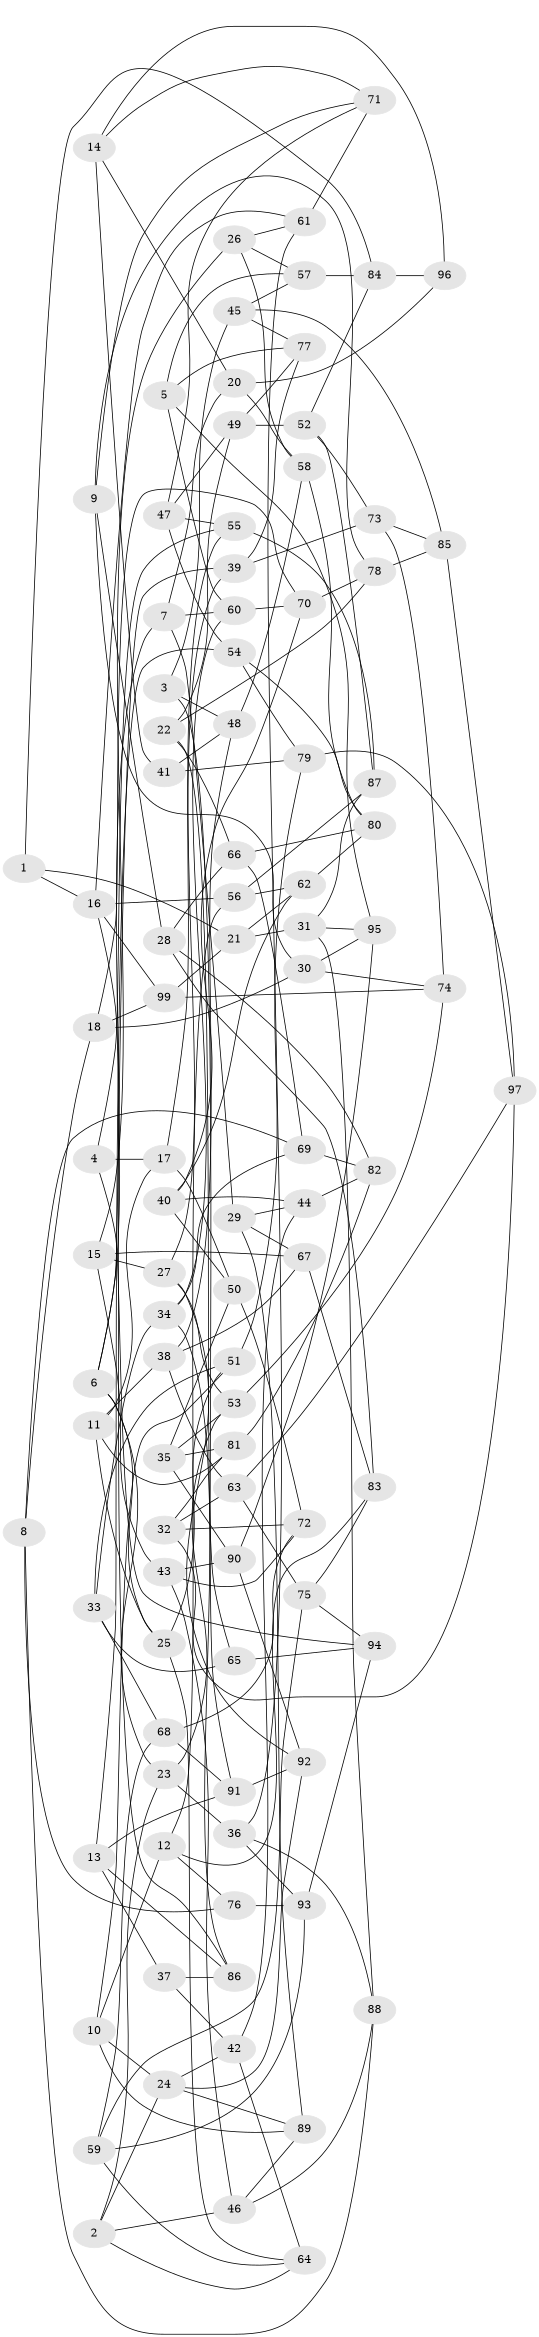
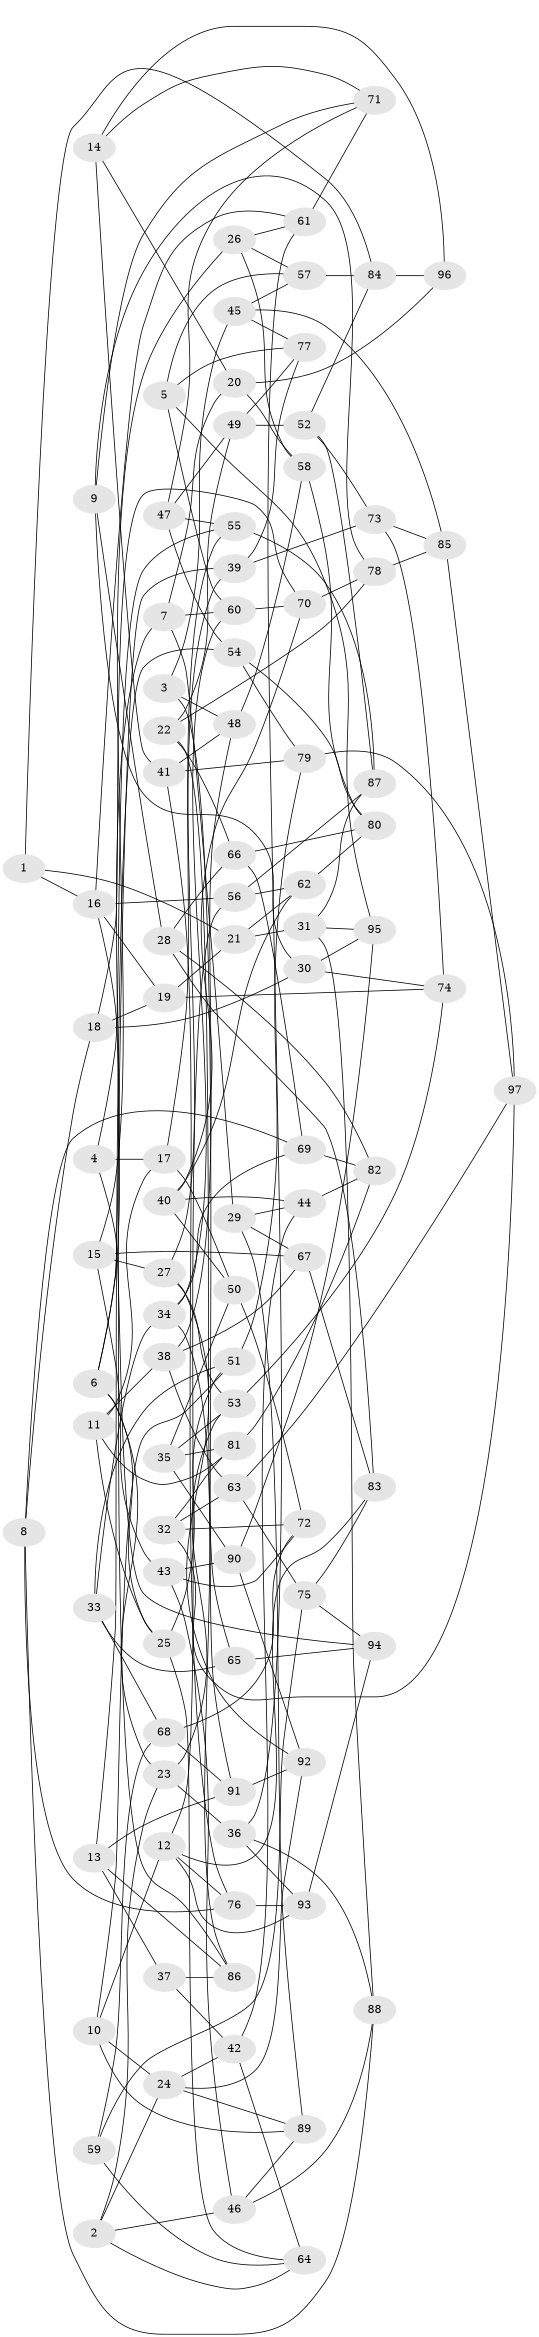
(164, 998) -> (164, 998)
none -> (190, 1341)
(263, 2080) -> (221, 1930)
